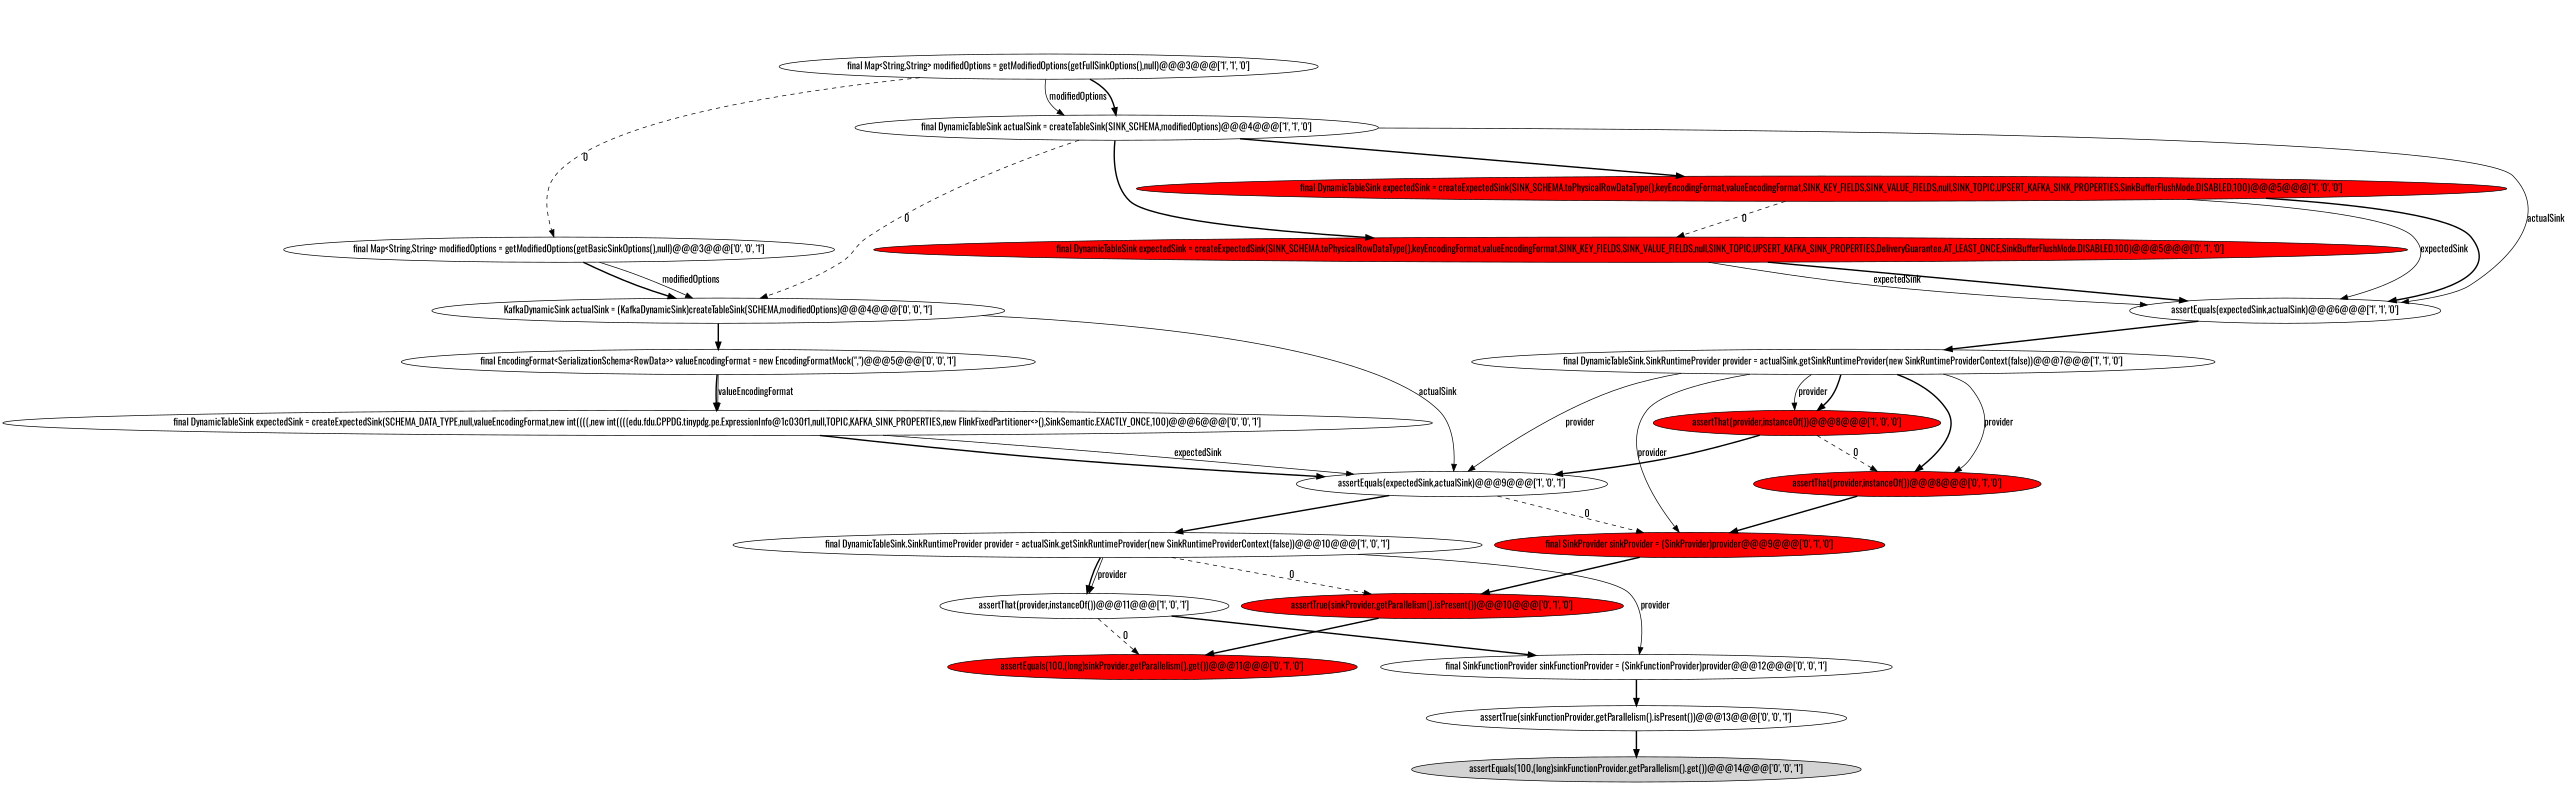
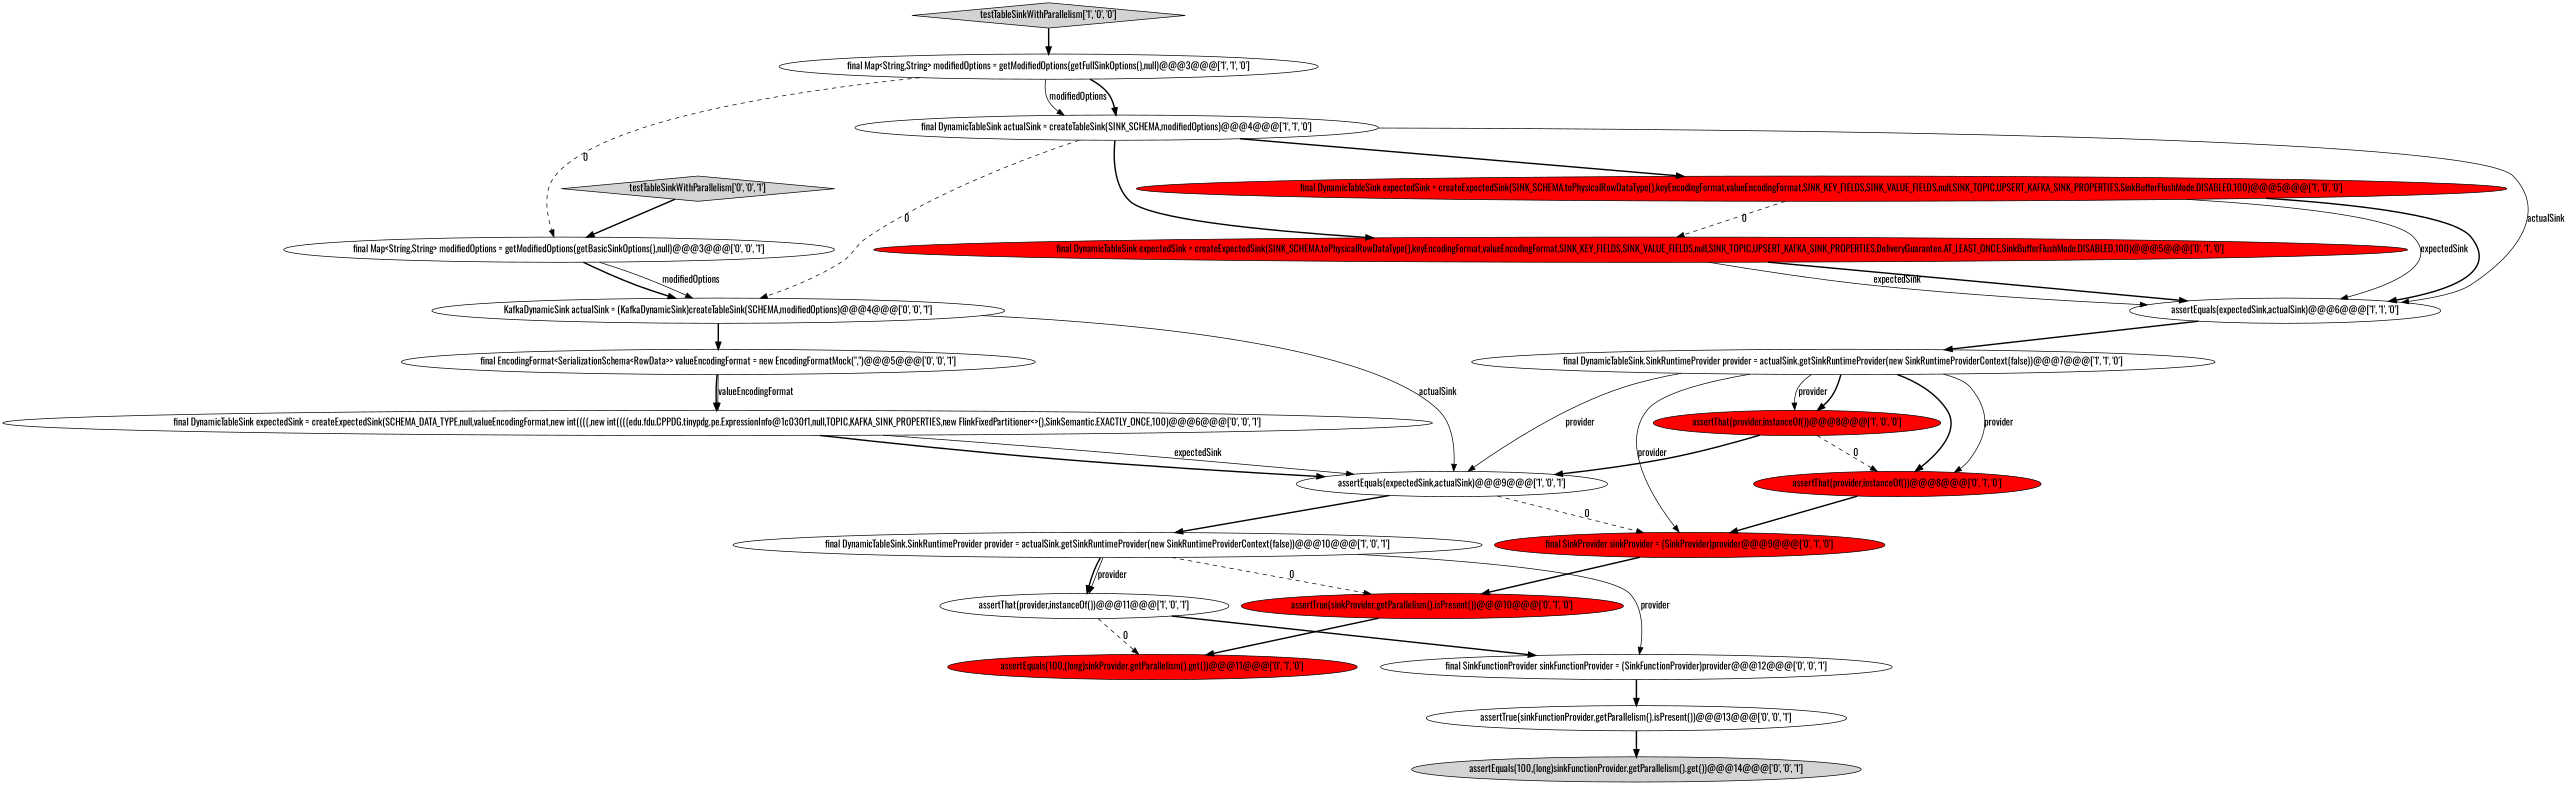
none -> (1049, 15)
none -> (698, 189)
